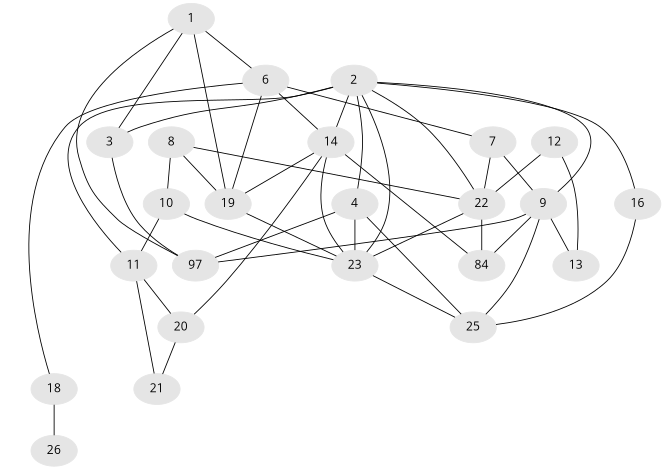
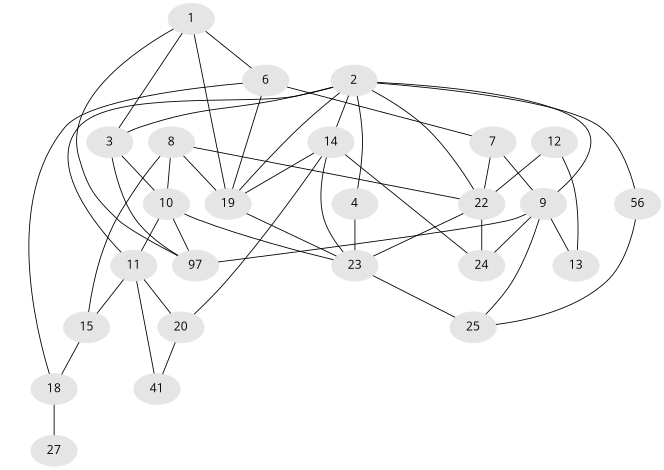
(298, 111) -> none
none -> (138, 173)
(389, 174) -> (287, 139)
(638, 204) -> (638, 204)
(275, 235) -> (181, 235)
(414, 266) -> none
(482, 266) -> (482, 266)
none -> (87, 327)
(157, 389) -> (157, 389)
(54, 451) -> (54, 451)
